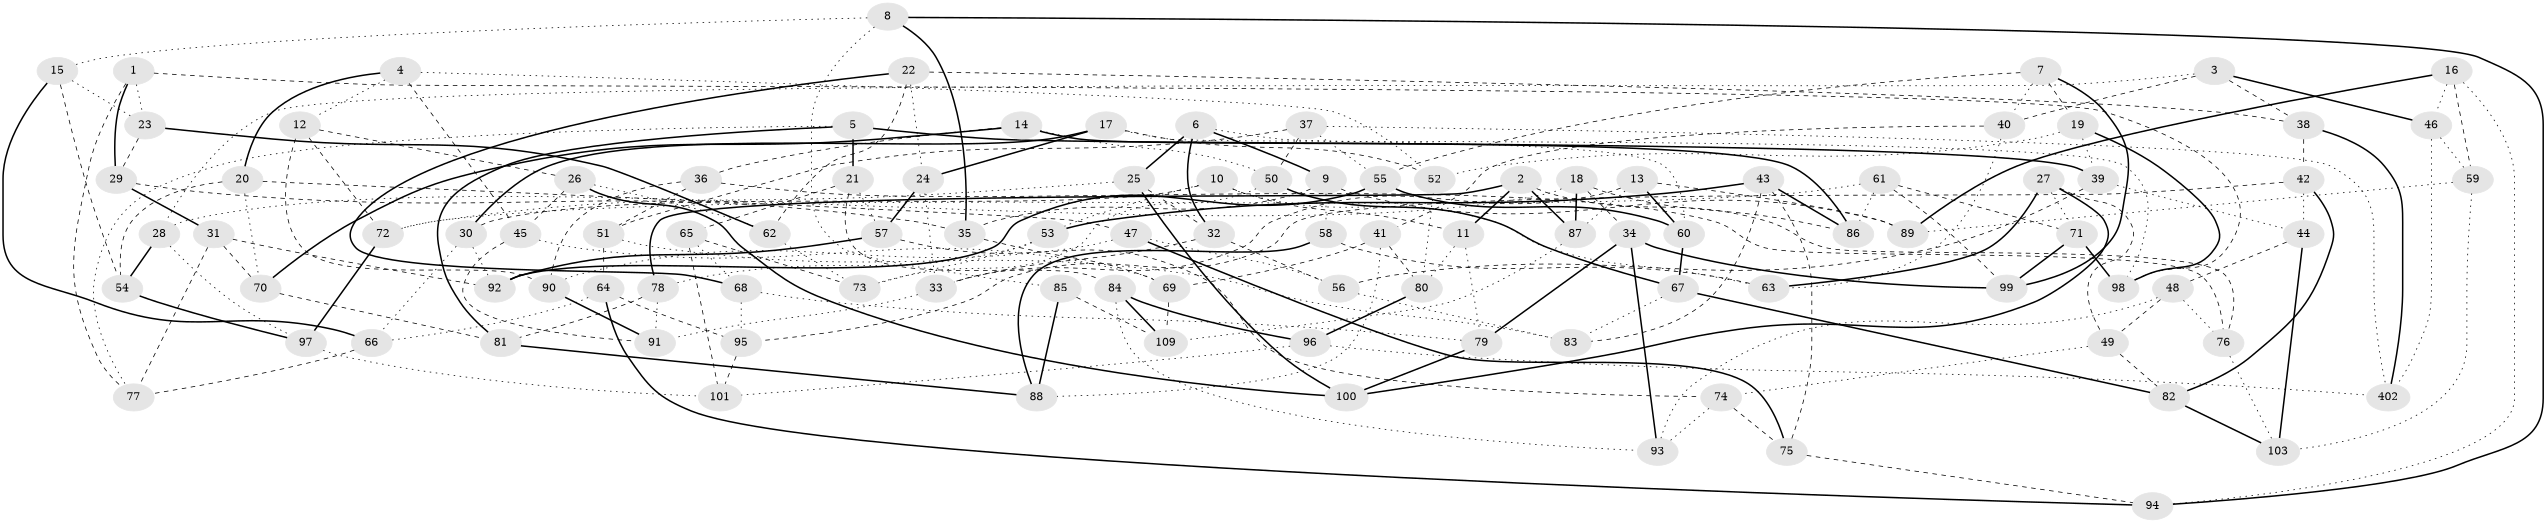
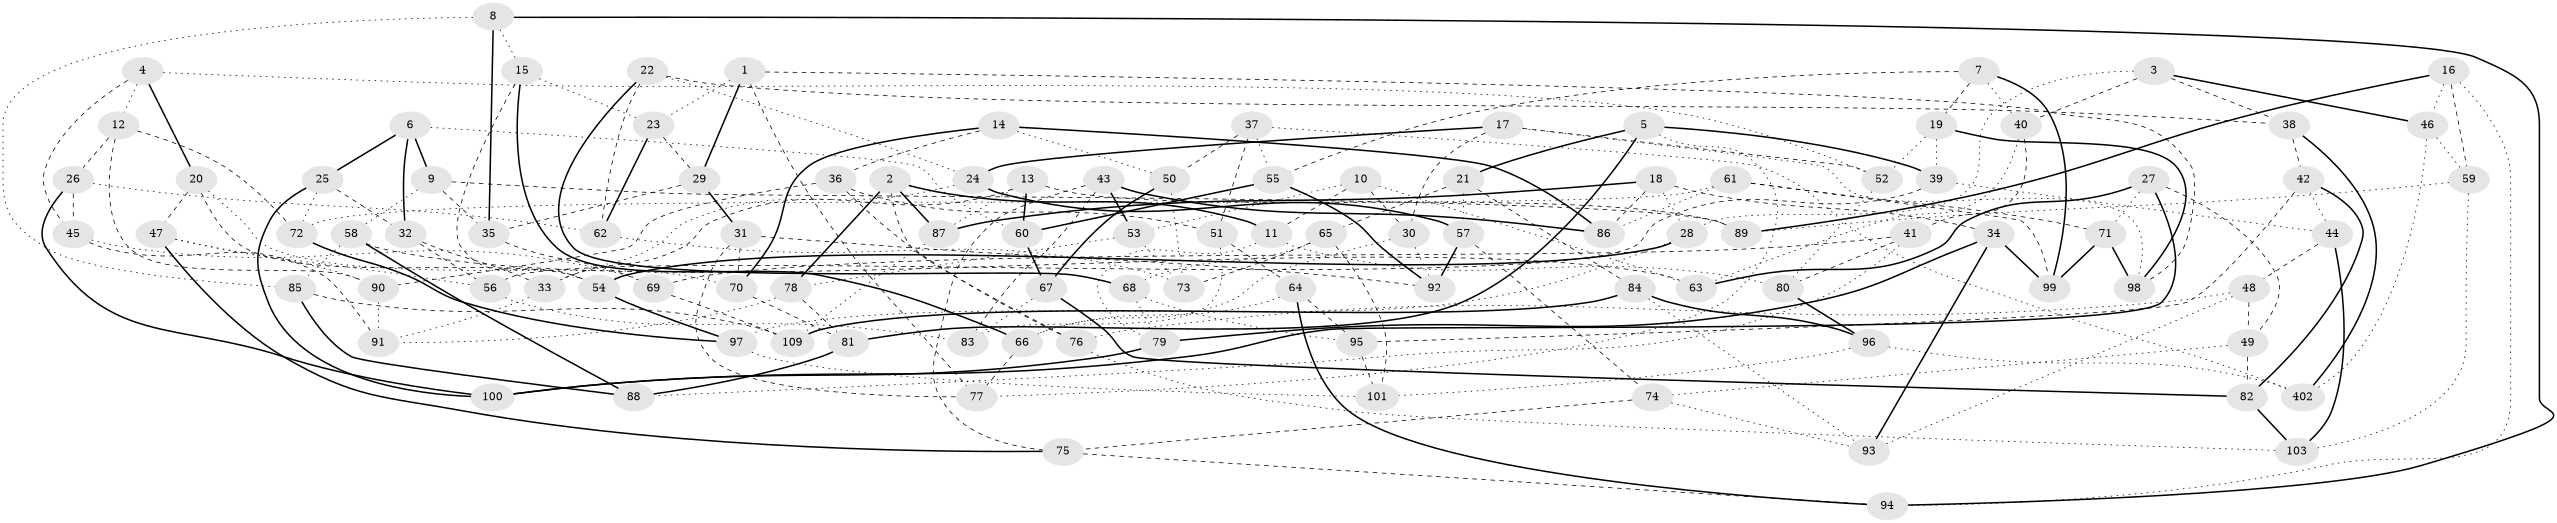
(898, 144) -> (1436, 166)
none -> (323, 261)
(591, 310) -> (379, 316)
